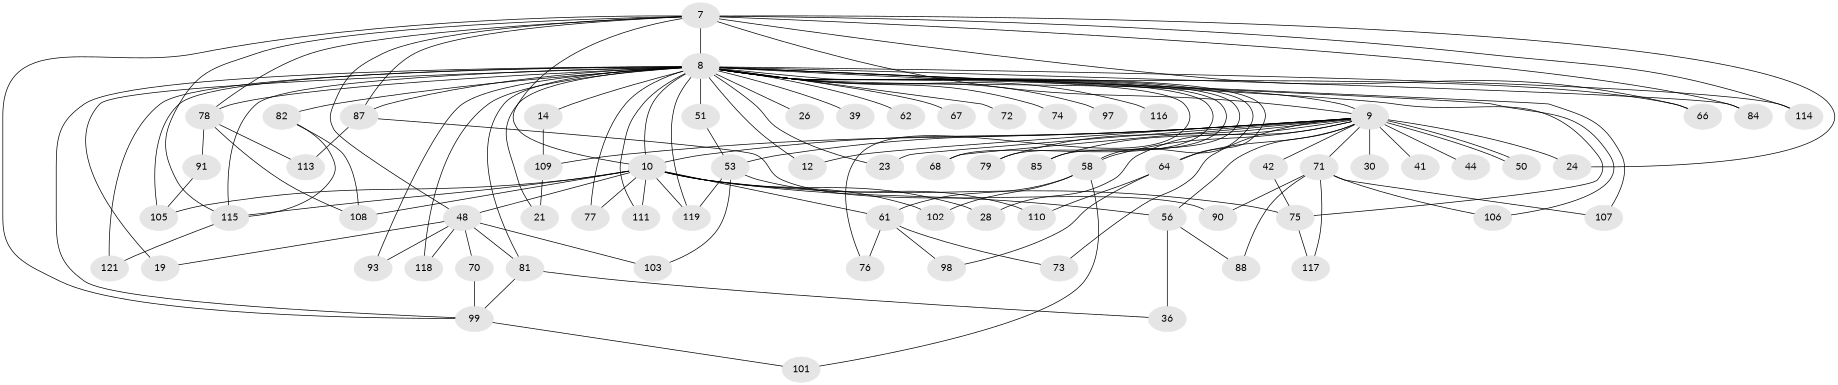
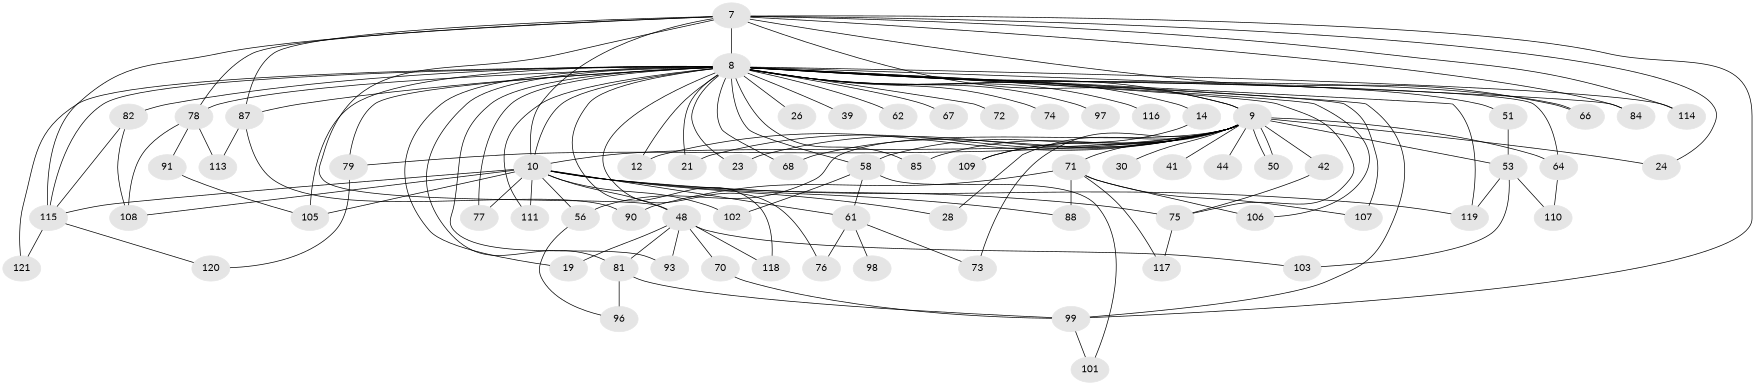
(542, 191) -> (970, 142)
(1062, 230) -> none
(1204, 243) -> (877, 198)
none -> (211, 268)
(1167, 319) -> (619, 319)
